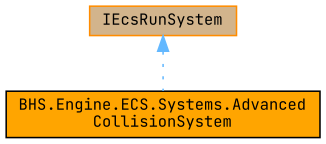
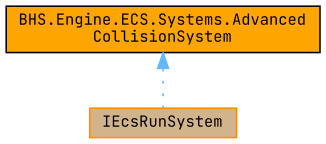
(163, 71) -> (163, 88)
